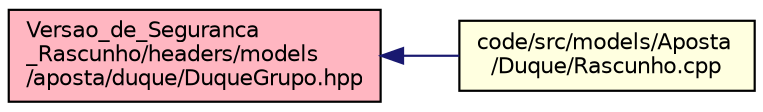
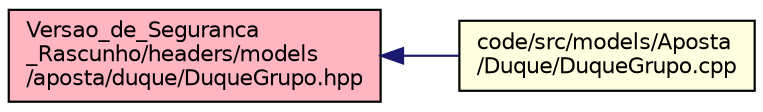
(607, 56) -> (607, 56)
